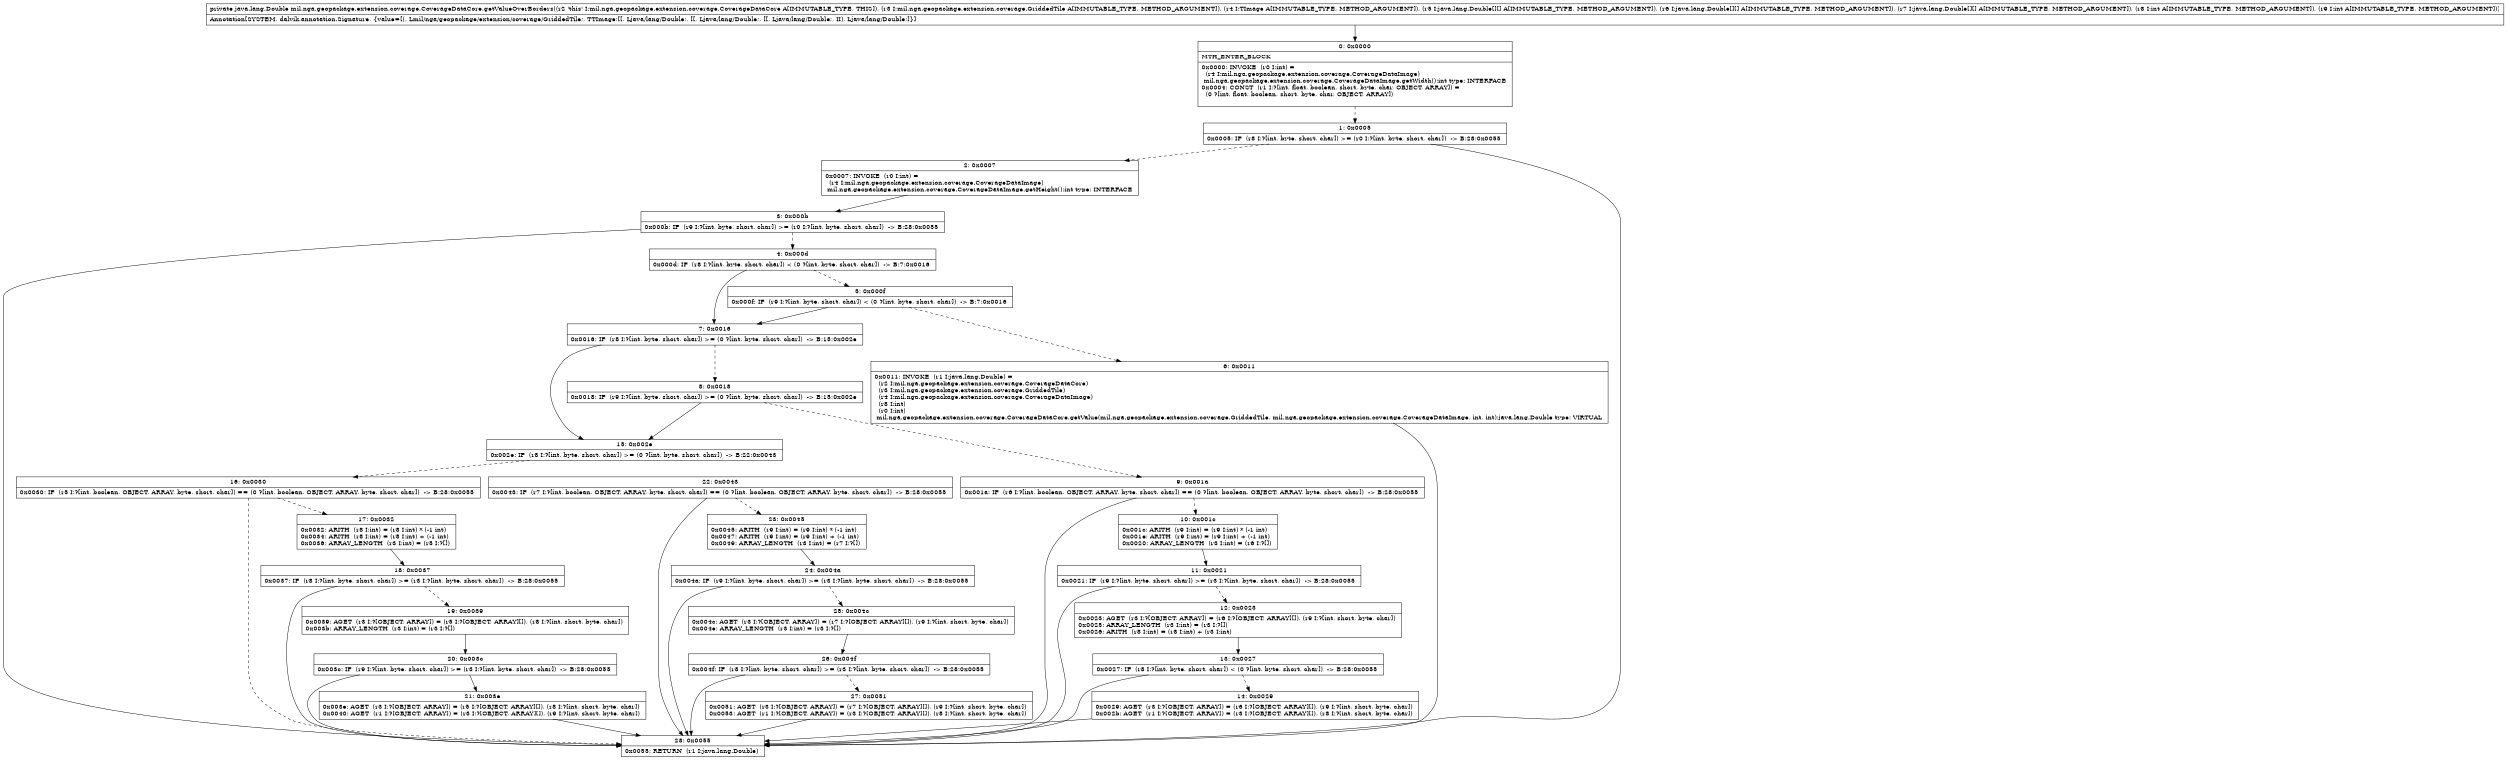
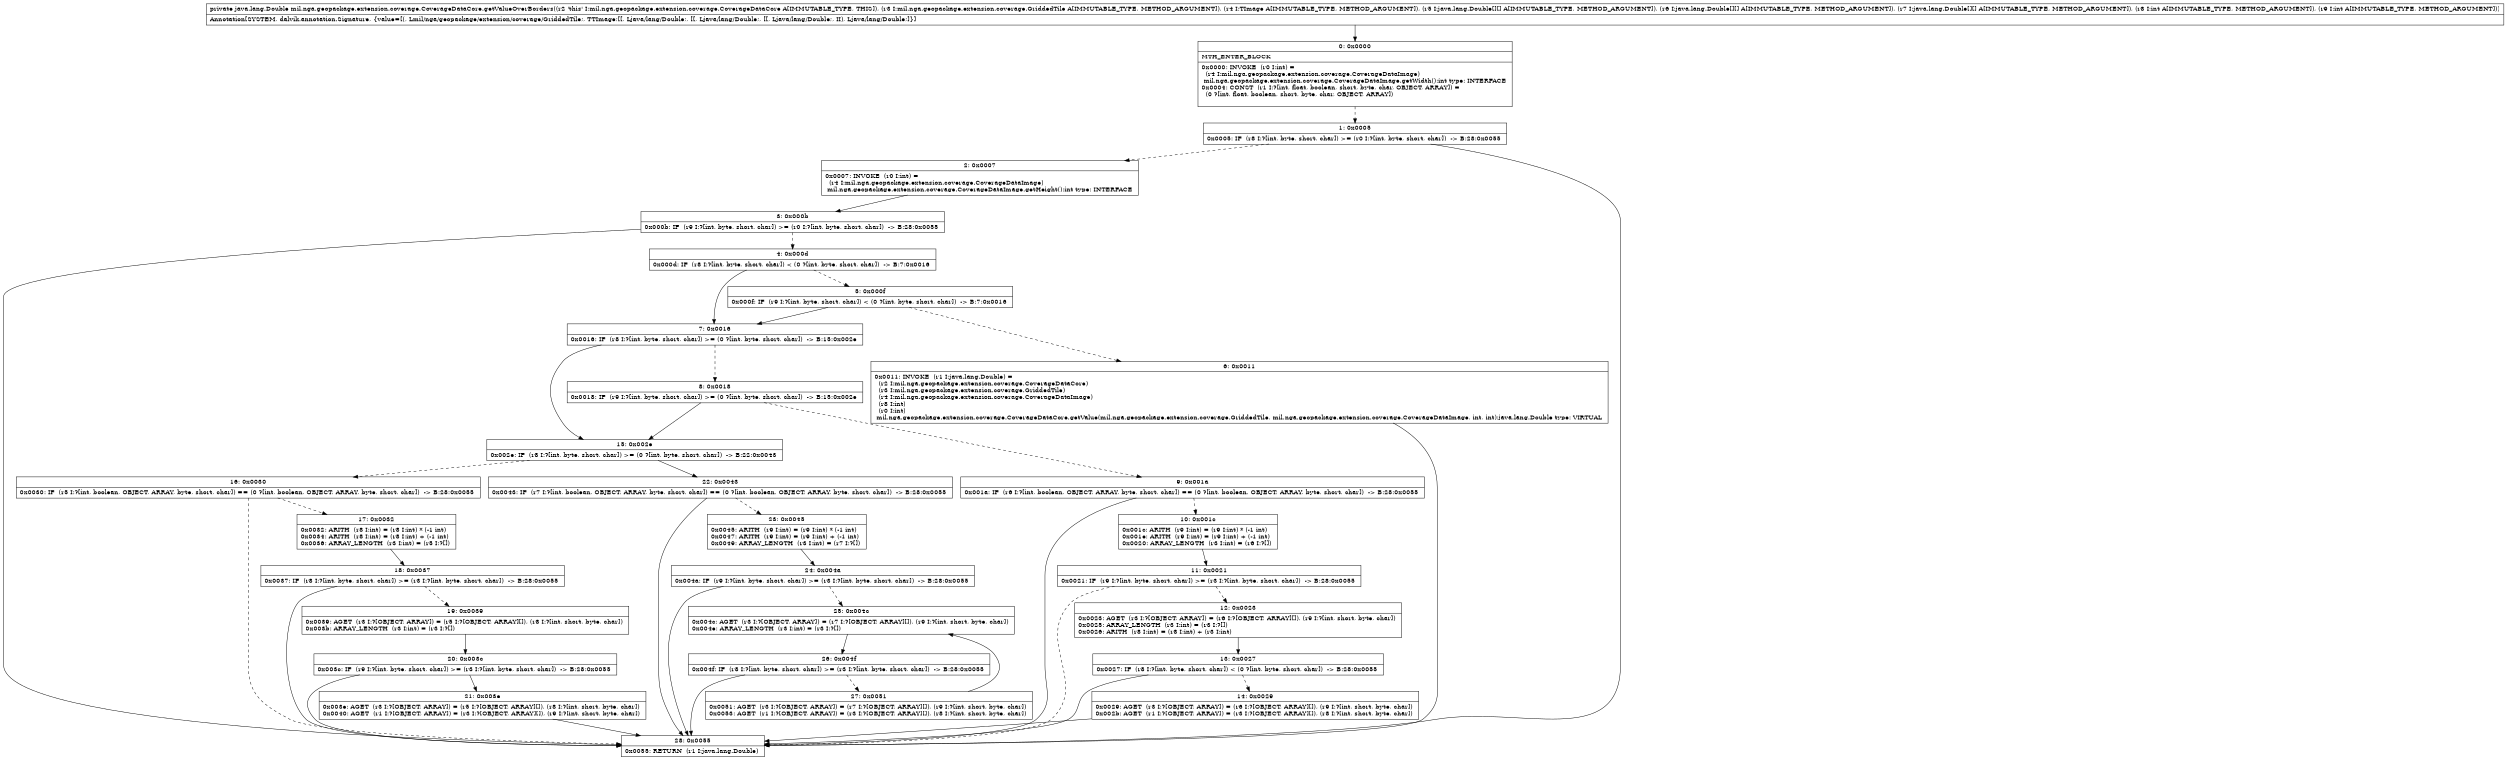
none -> (675, 468)
(1052, 719) -> (1052, 719)
(776, 727) -> (997, 659)
